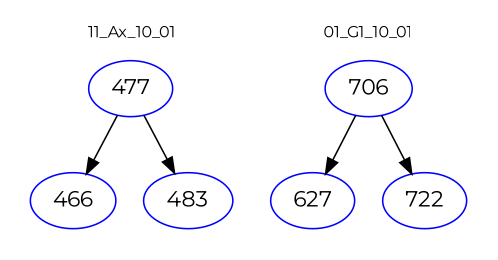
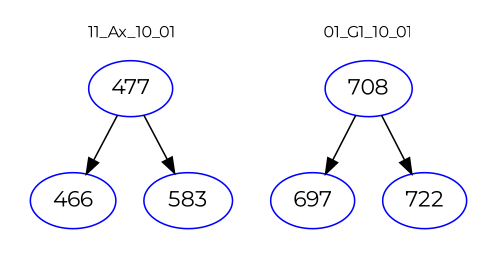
(369, 89) -> (369, 89)
(188, 201) -> (188, 201)
(313, 201) -> (313, 201)
